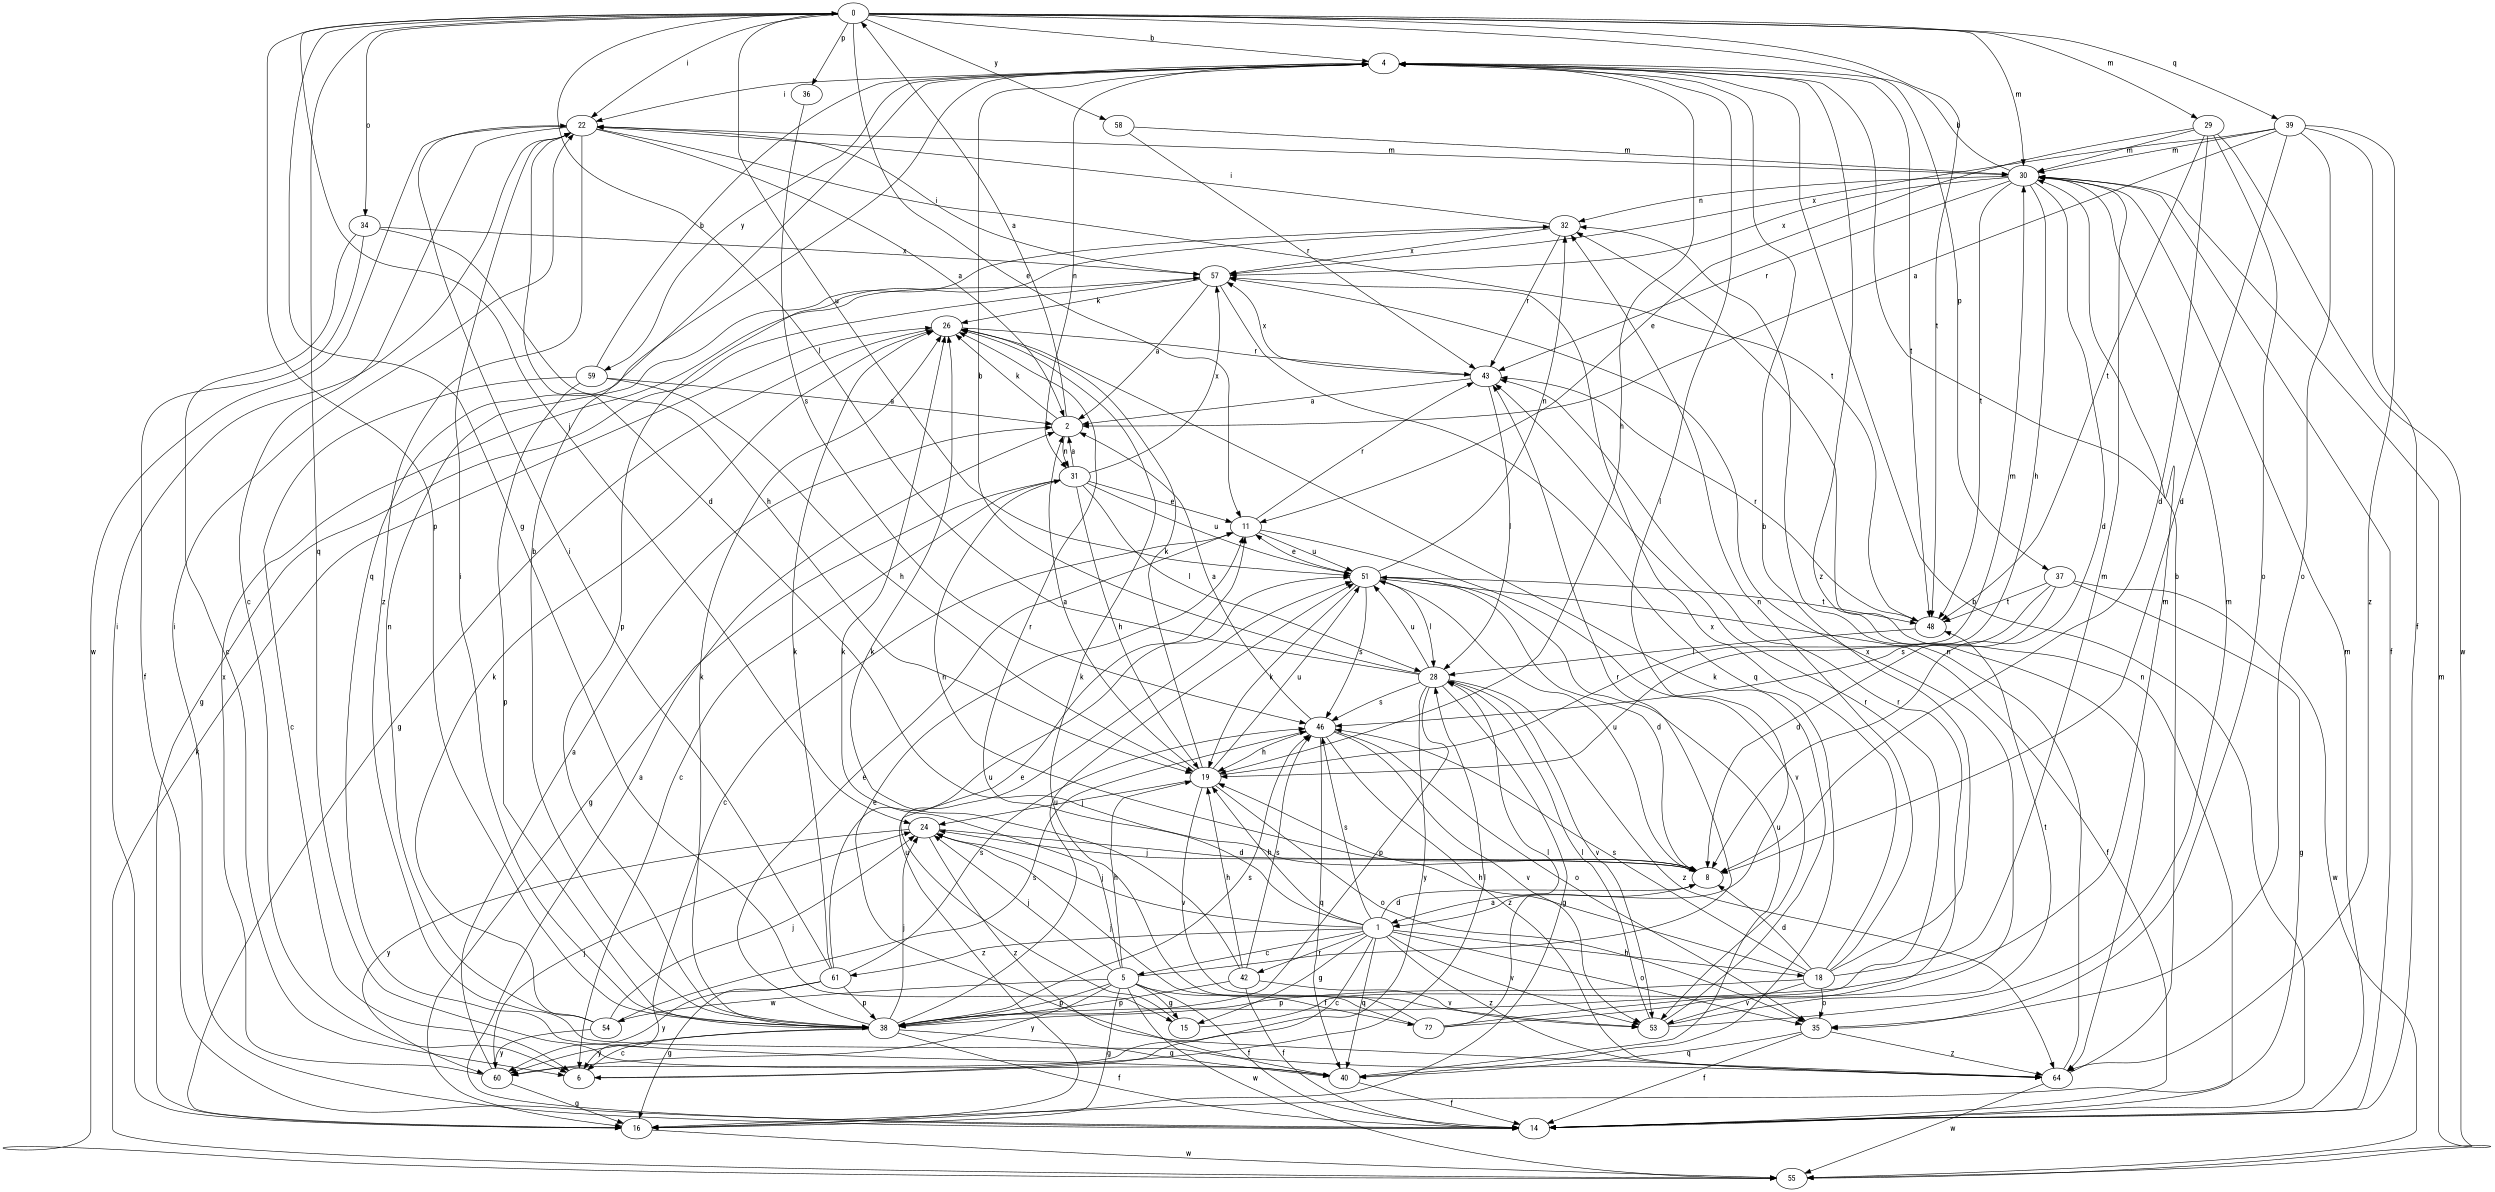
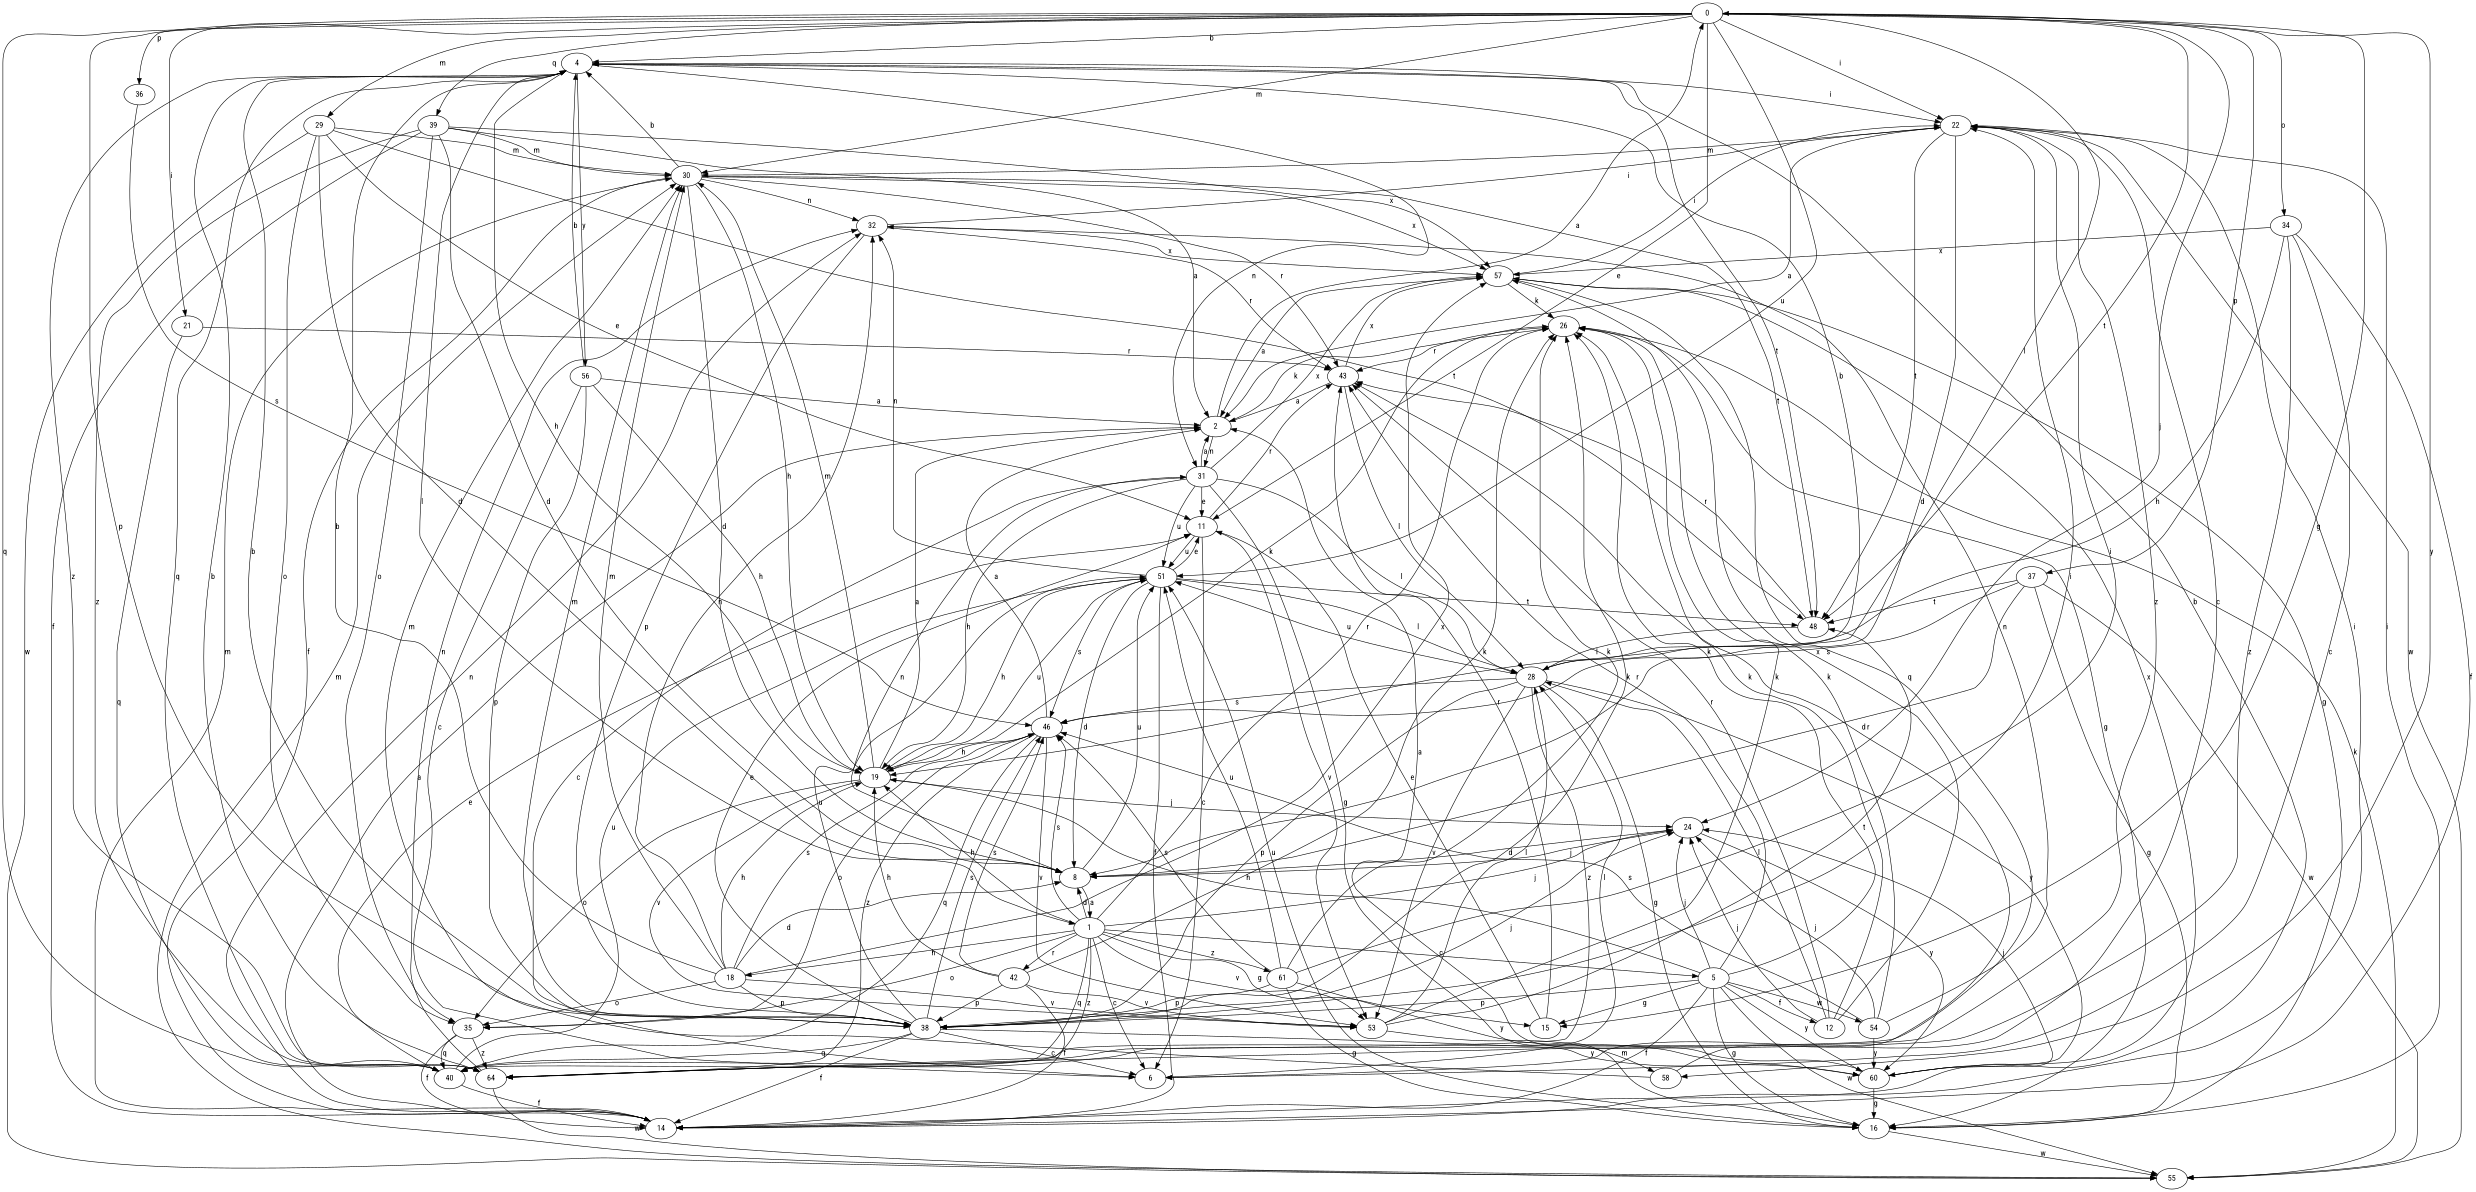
none -> (187, 326)
(592, 376) -> (586, 376)
(1272, 677) -> (1003, 677)
(2202, 769) -> (1480, 1041)
(1429, 1028) -> (1829, 1028)
(1439, 1054) -> (1959, 1039)
